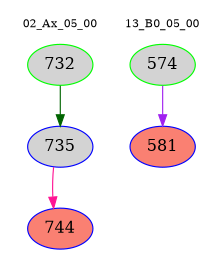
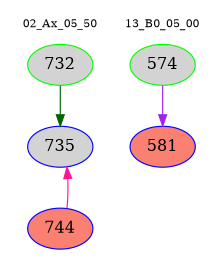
(60, 24) -> (60, 24)
(53, 182) -> (68, 194)
